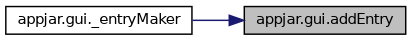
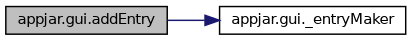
(211, 20) -> (186, 20)
